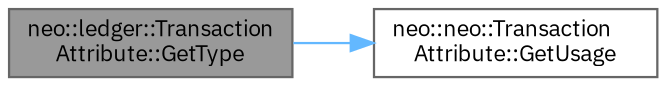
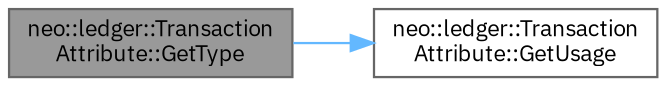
(516, 43) -> (516, 43)
